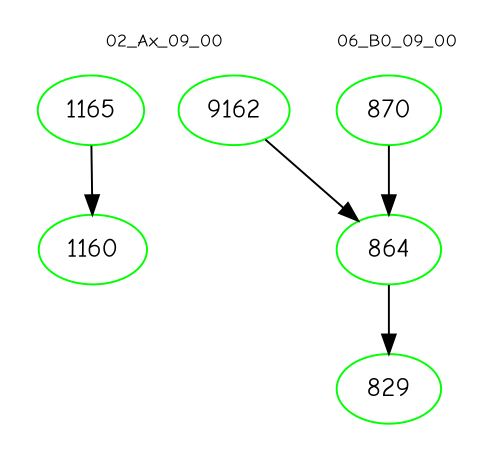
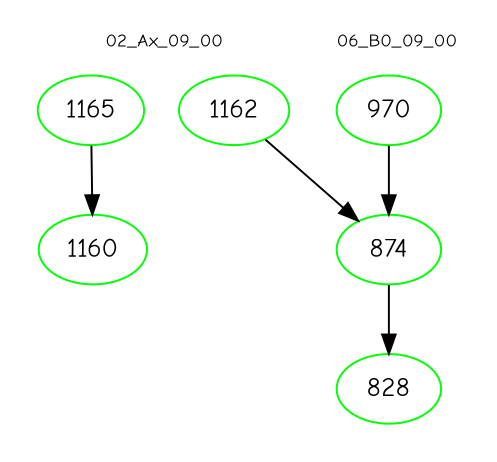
(234, 110) -> (234, 110)
(389, 110) -> (389, 110)
(389, 250) -> (389, 250)
(389, 389) -> (389, 389)
